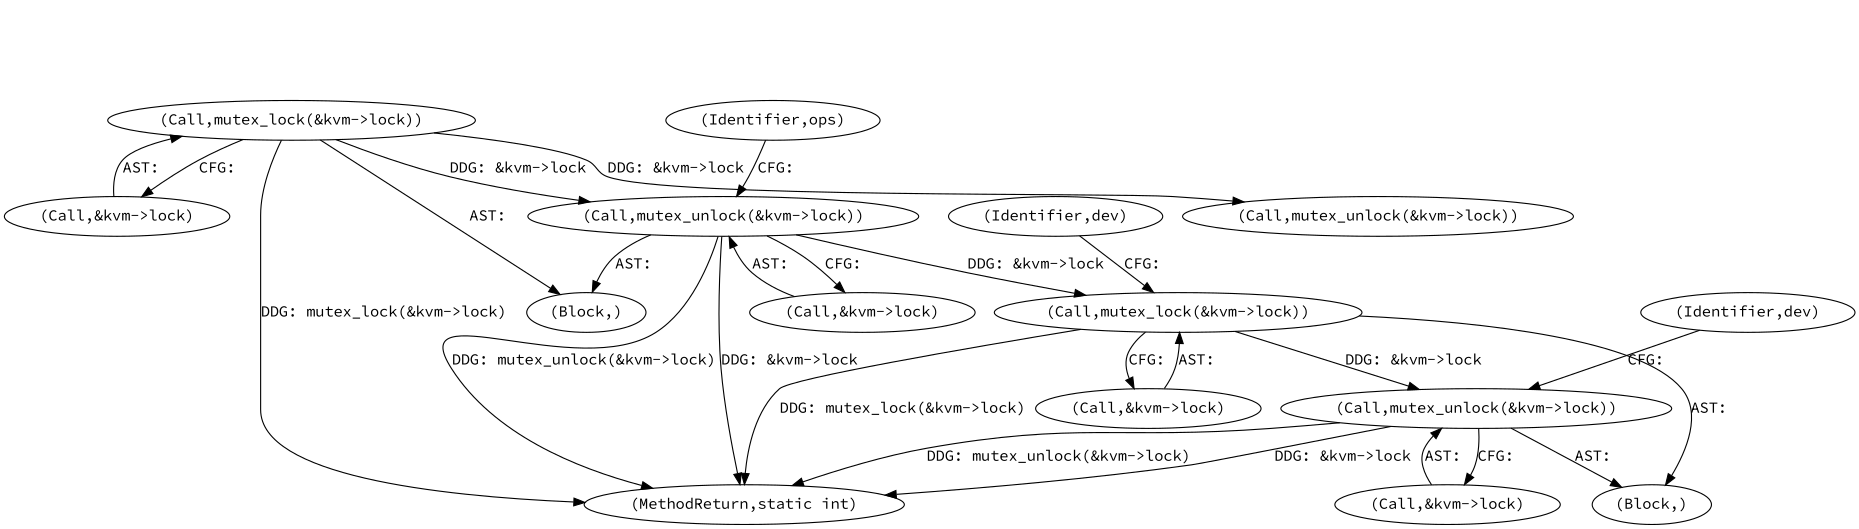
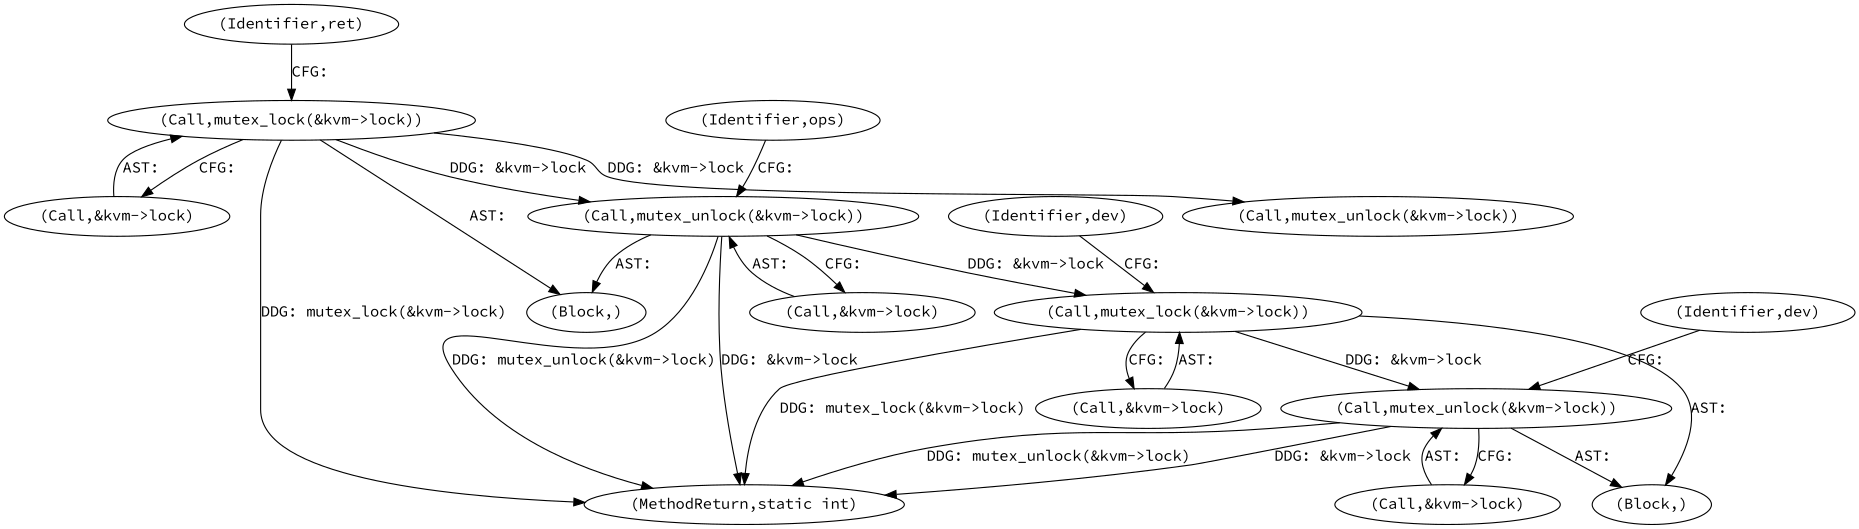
none -> (292, 24)
